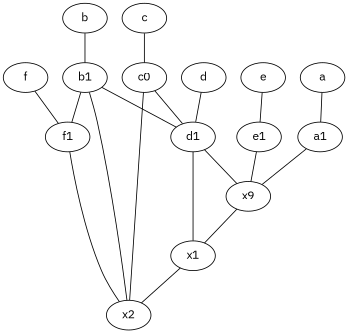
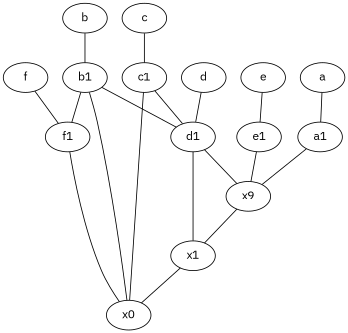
(144, 78) -> (144, 78)
(129, 315) -> (129, 315)
